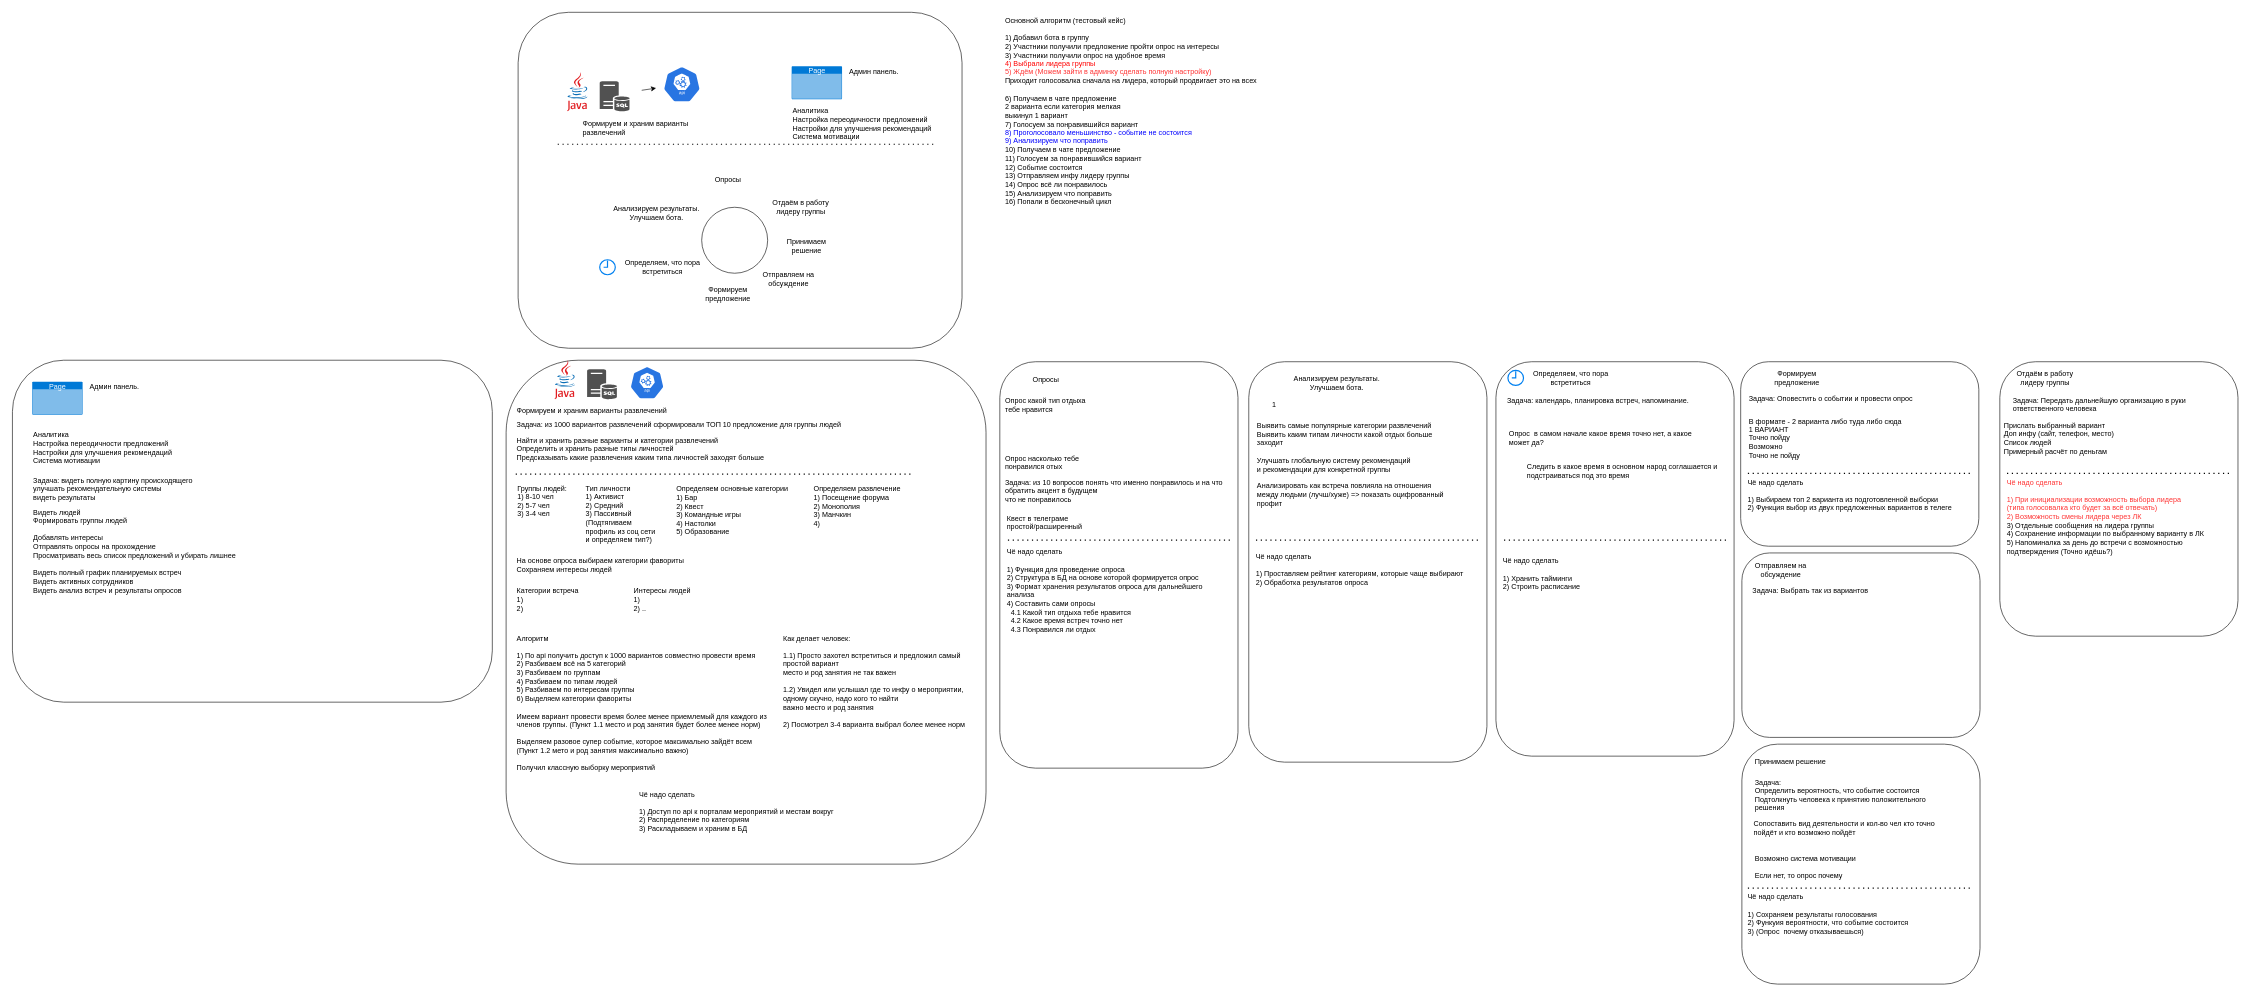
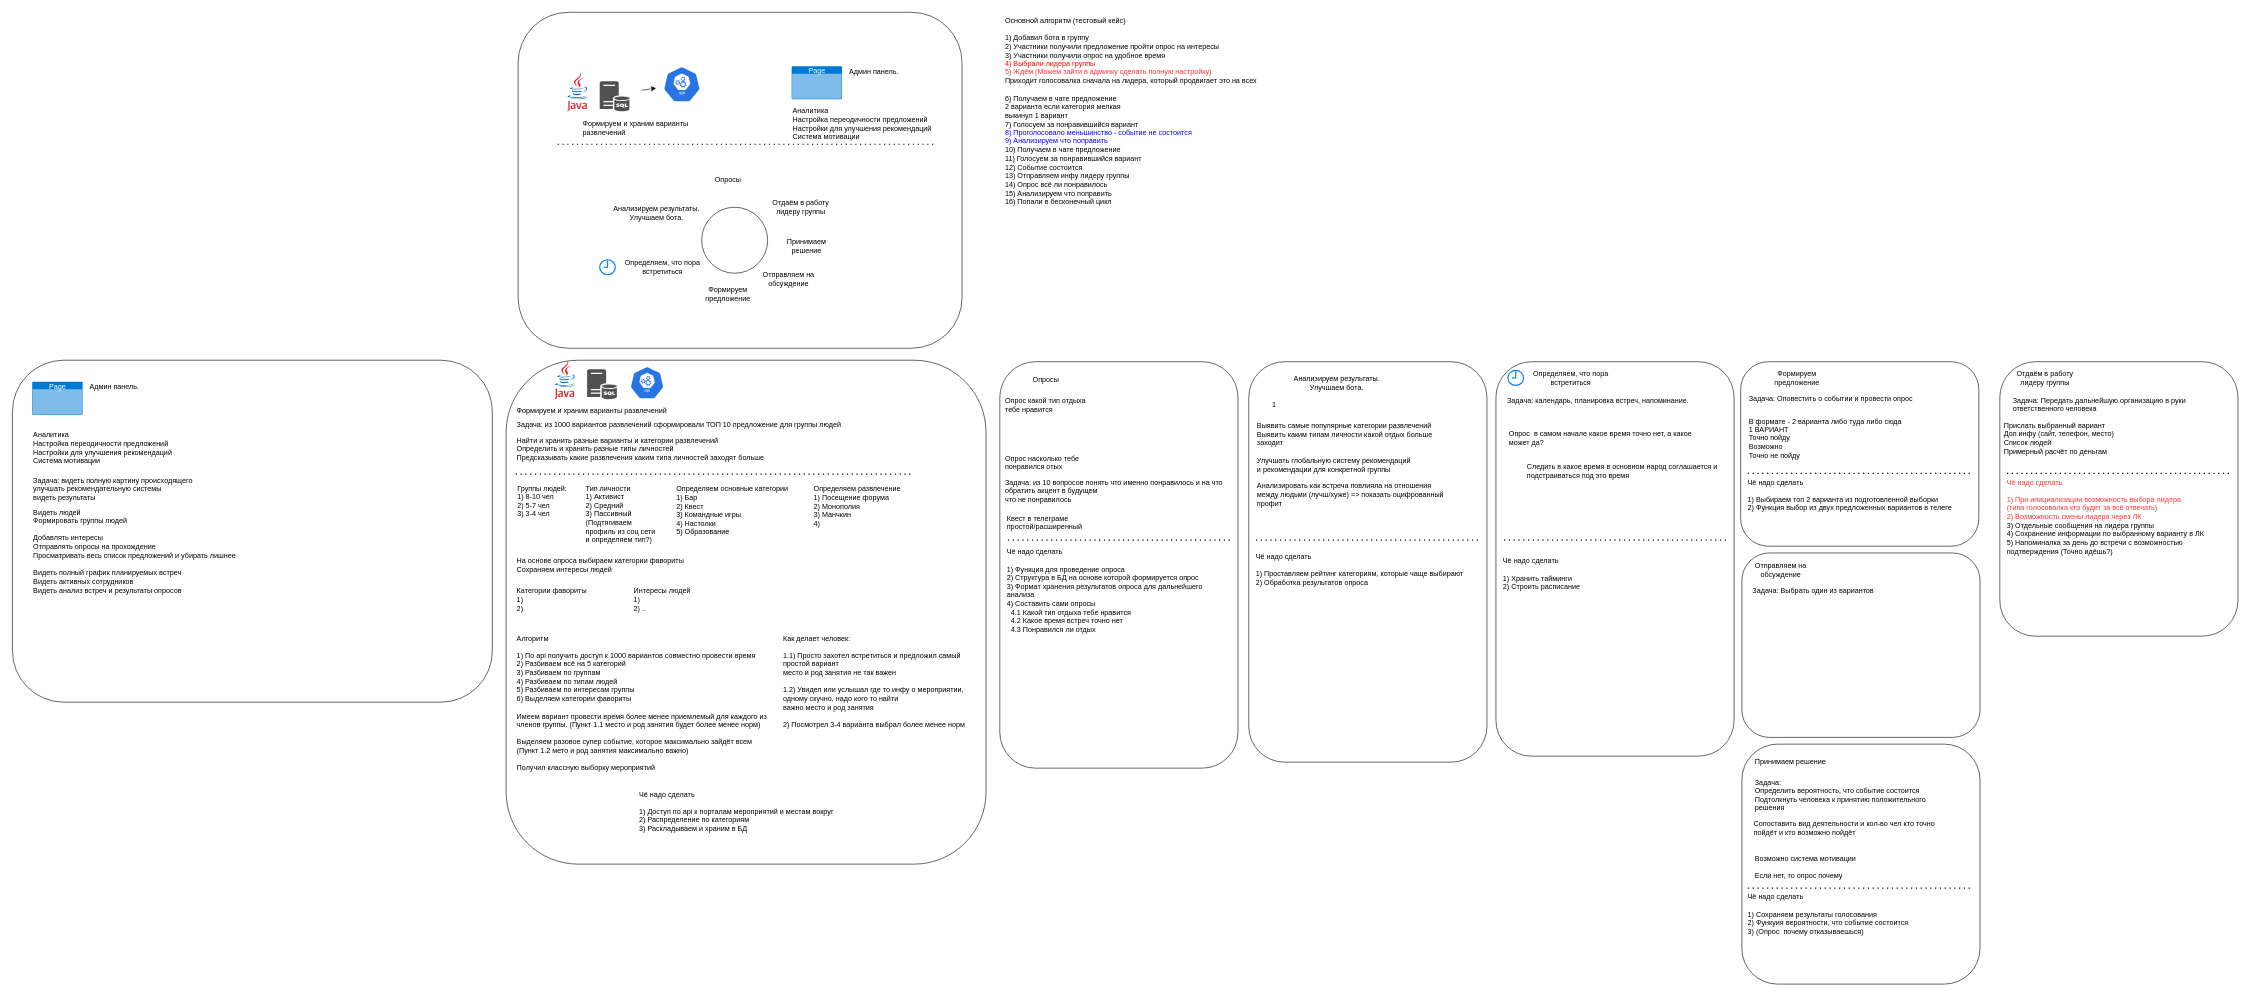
(1813, 591) -> (1815, 591)
(550, 600) -> (552, 600)
